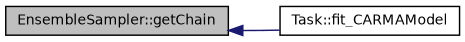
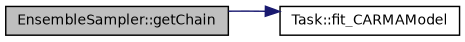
(261, 30) -> (247, 11)
